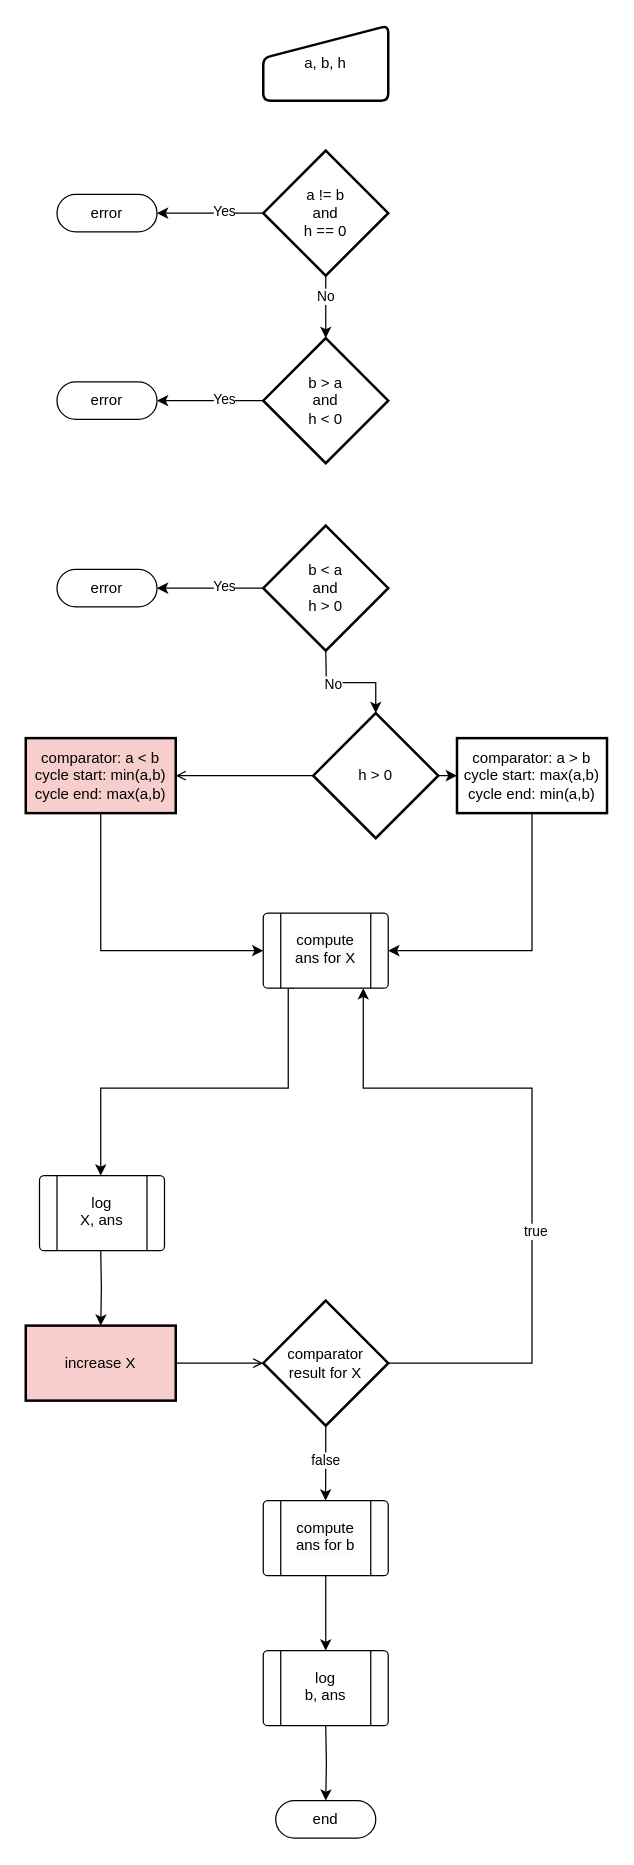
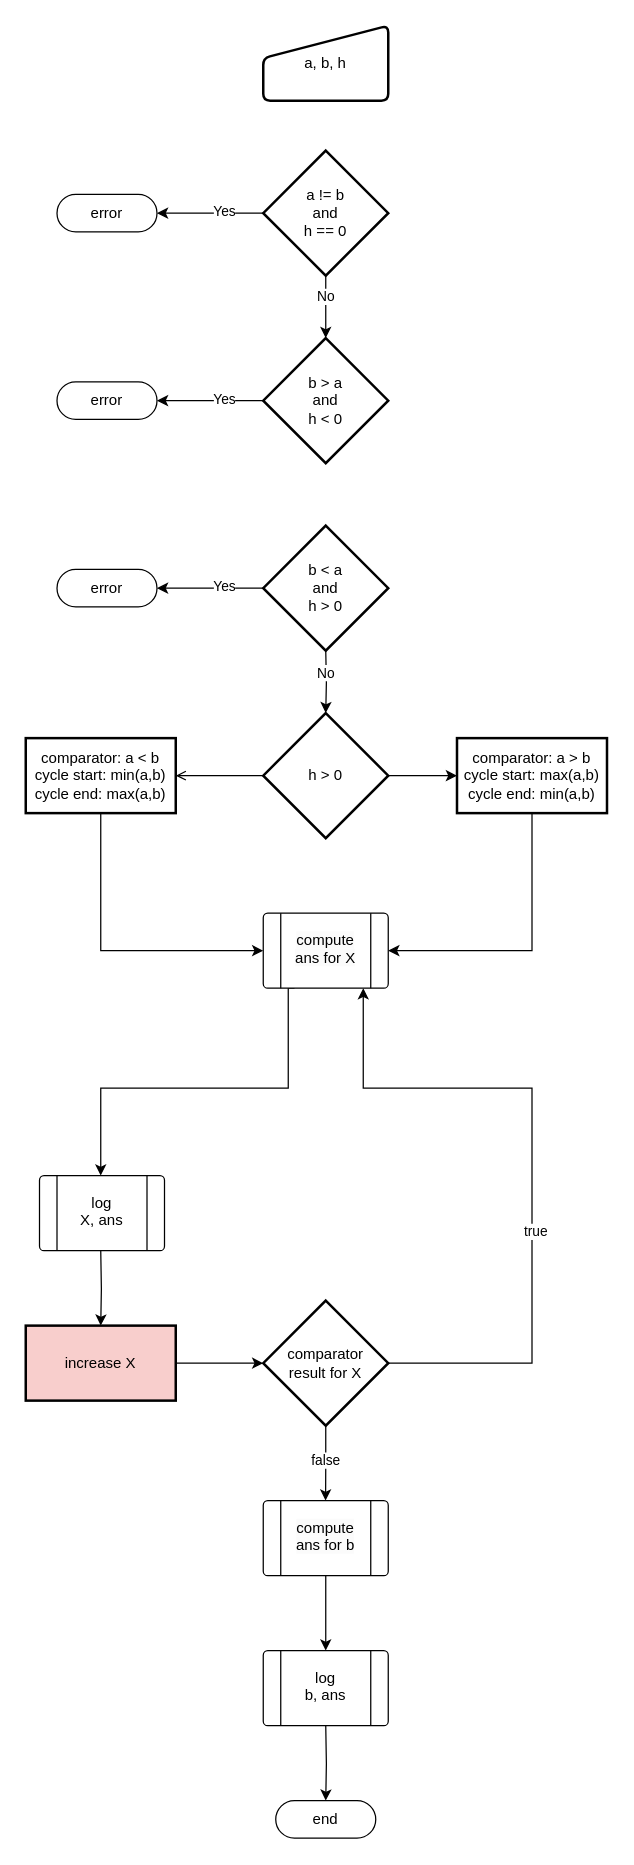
(101, 776) -> (101, 776)
(376, 776) -> (326, 776)
(255, 1363) -> (253, 1363)
